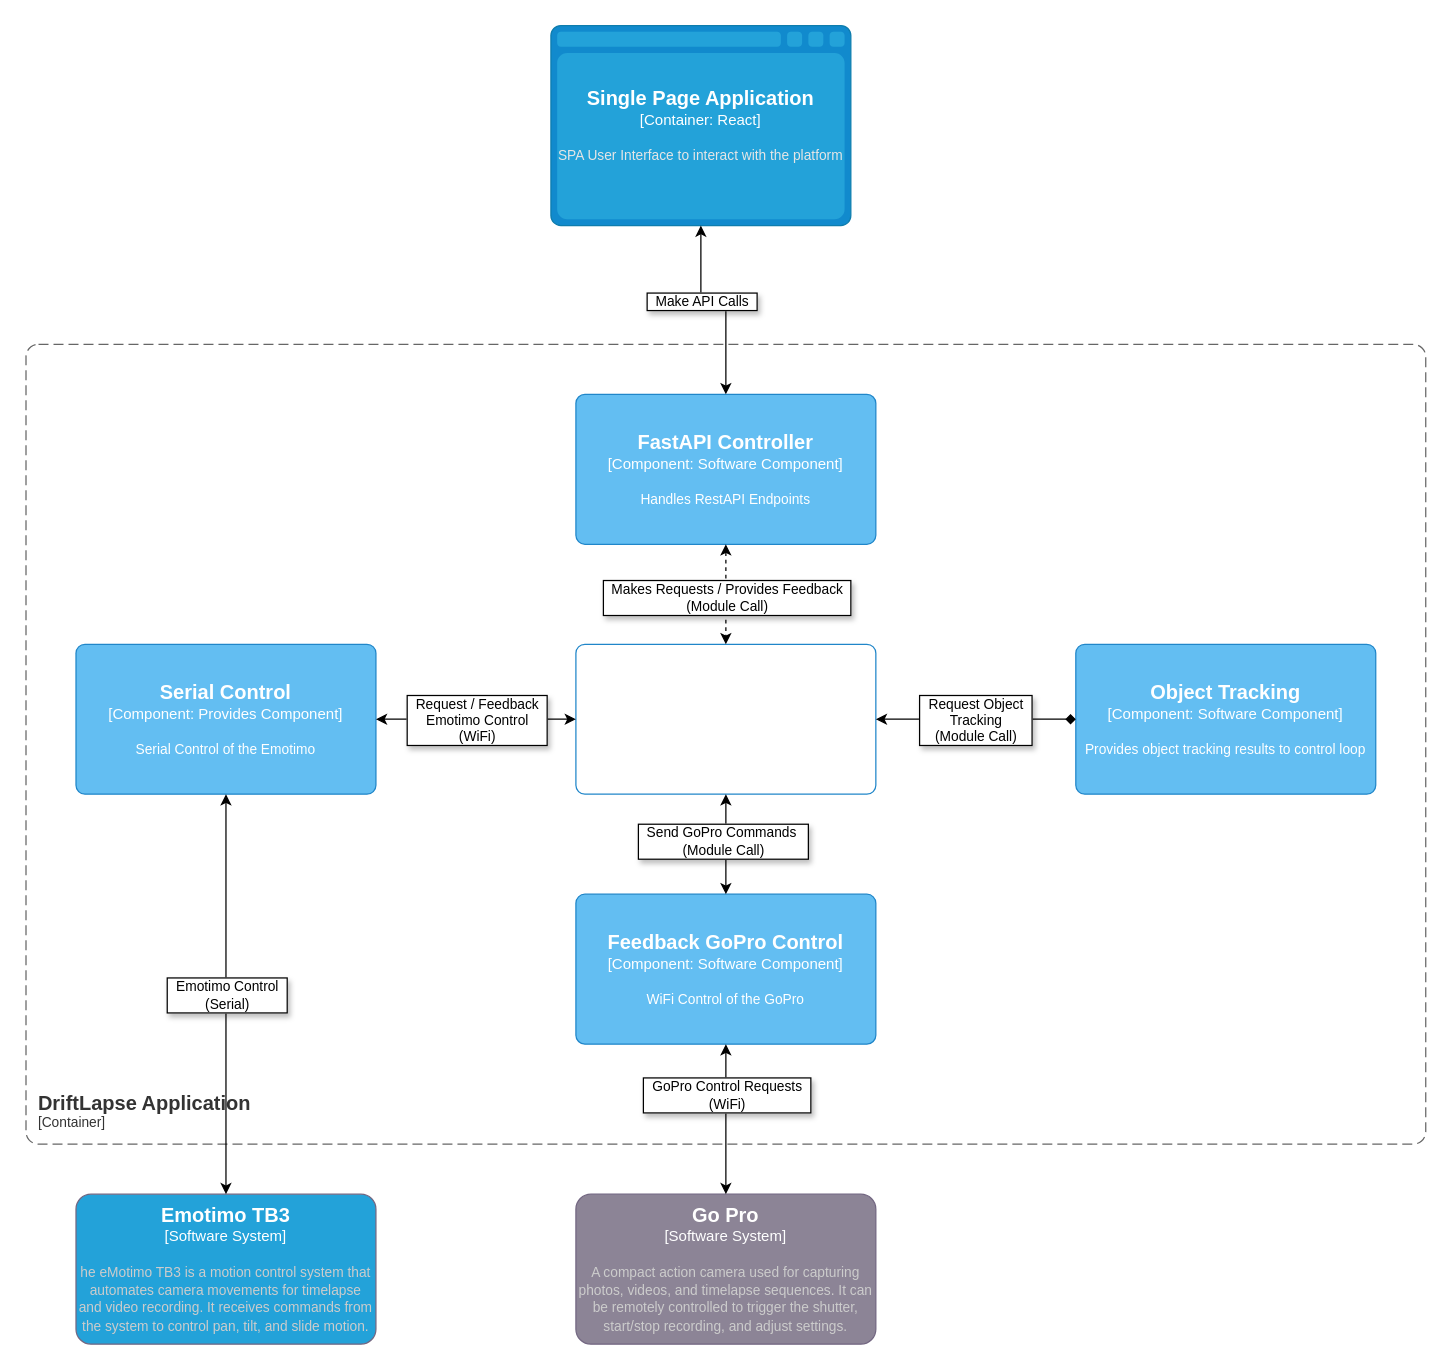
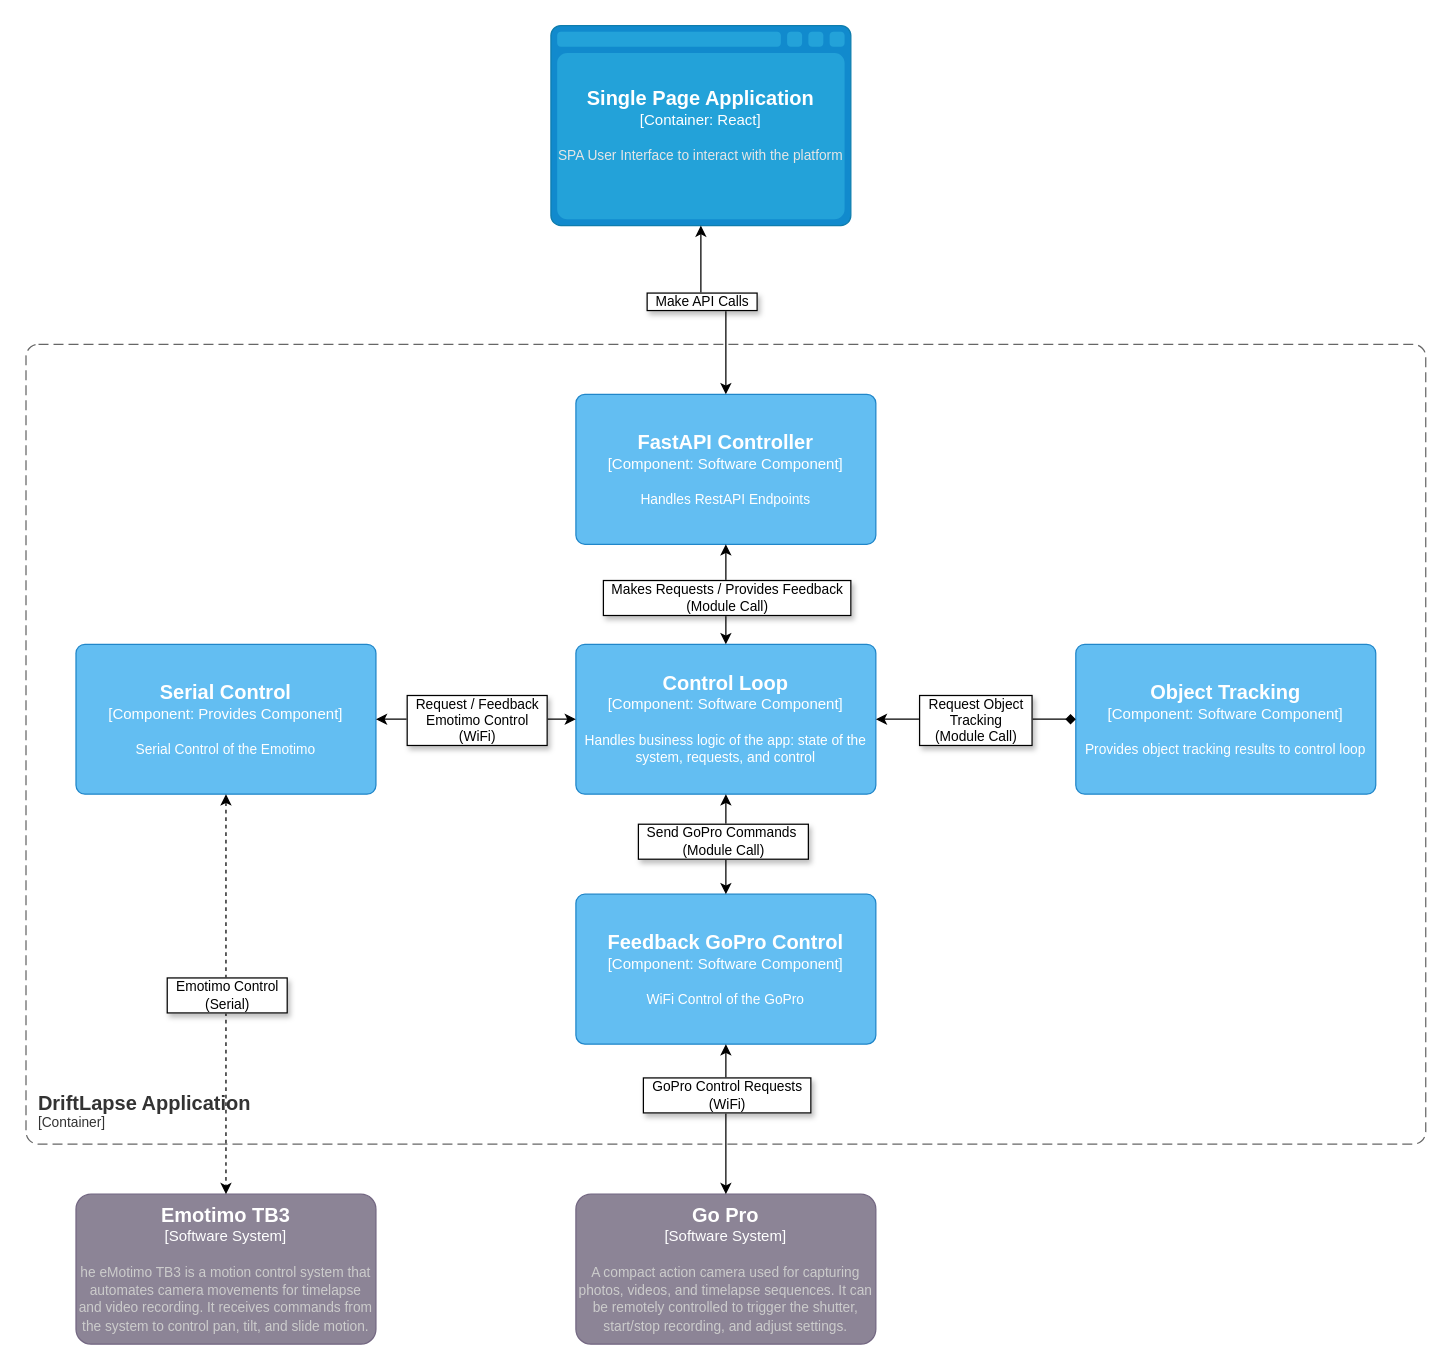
(726, 567) -> (726, 567)
(726, 719) -> (726, 719)
(226, 890) -> (226, 890)
(226, 1269) -> (226, 1269)
